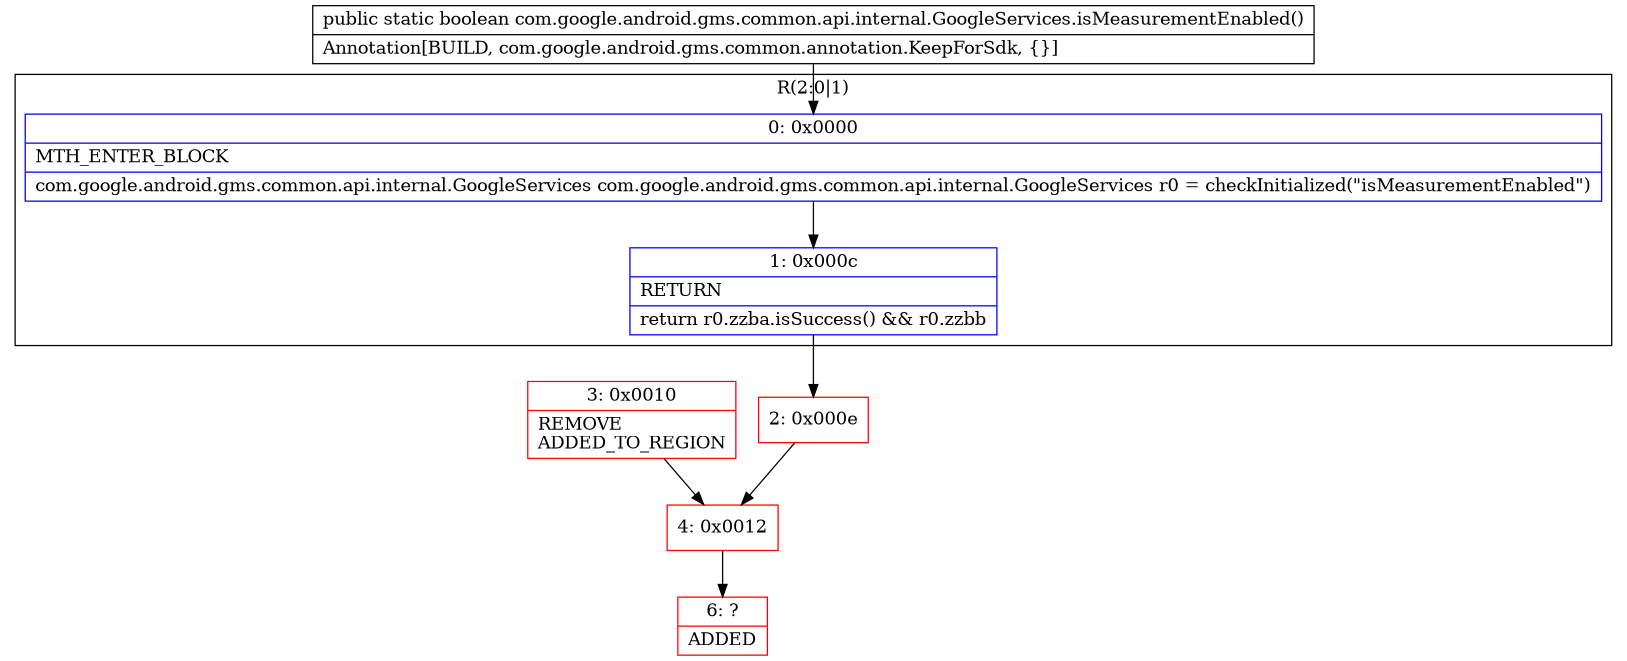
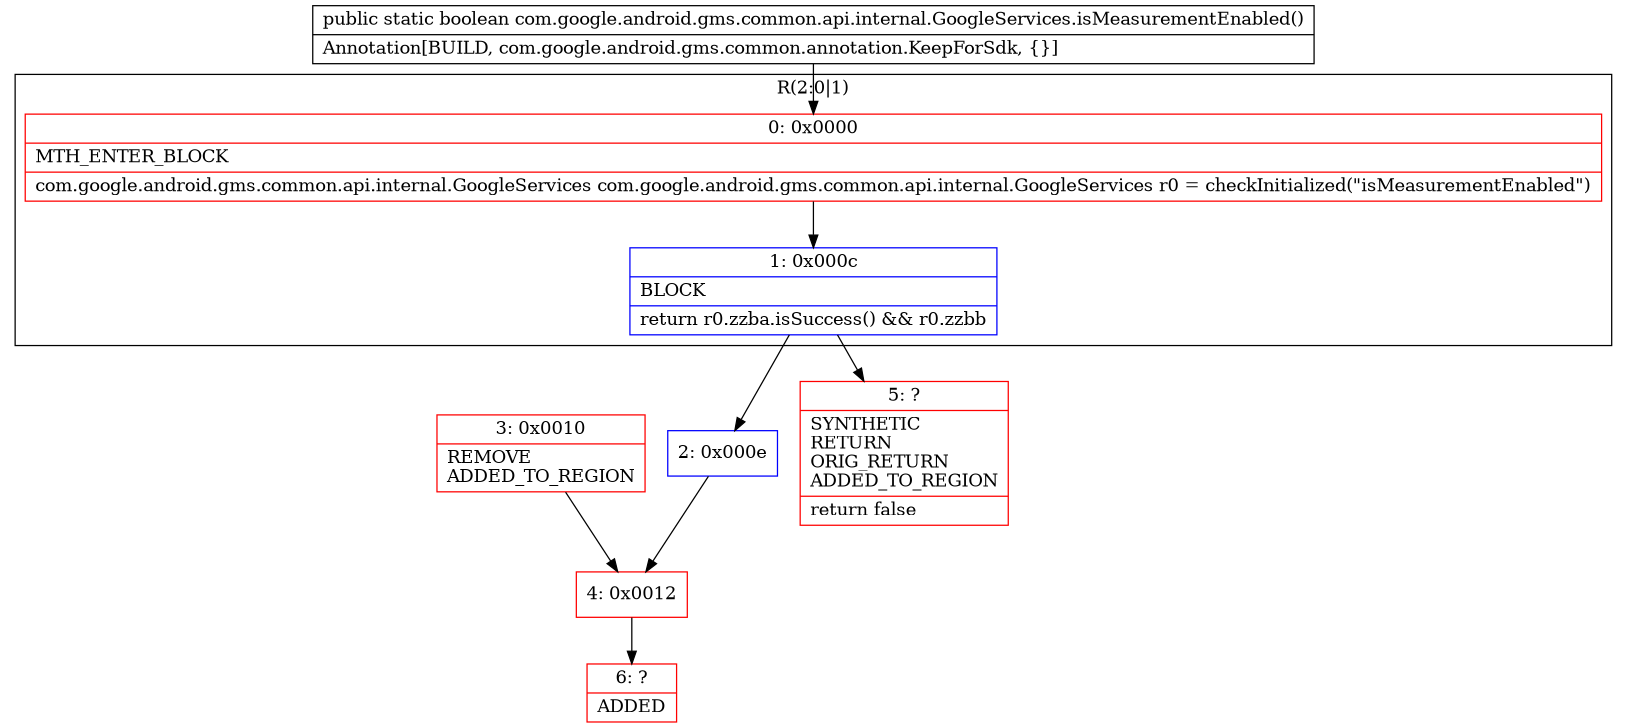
(813, 158) -> (813, 158)
(681, 291) -> (673, 291)
(813, 420) -> (723, 453)
none -> (904, 453)
